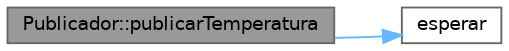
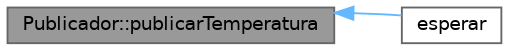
(359, 37) -> (378, 14)
